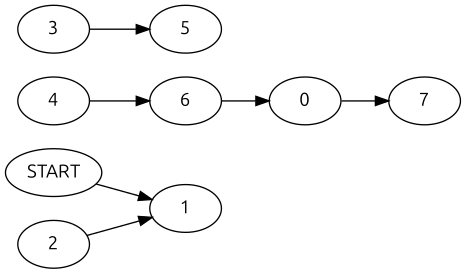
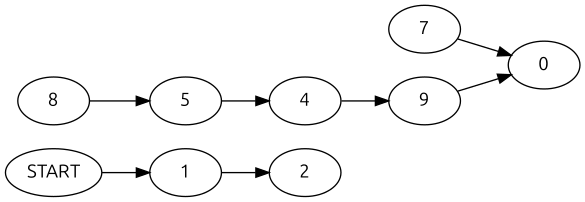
(54, 29) -> (54, 101)
(186, 101) -> (425, 101)
none -> (239, 101)
(358, 101) -> (478, 45)
(113, 228) -> (239, 173)
